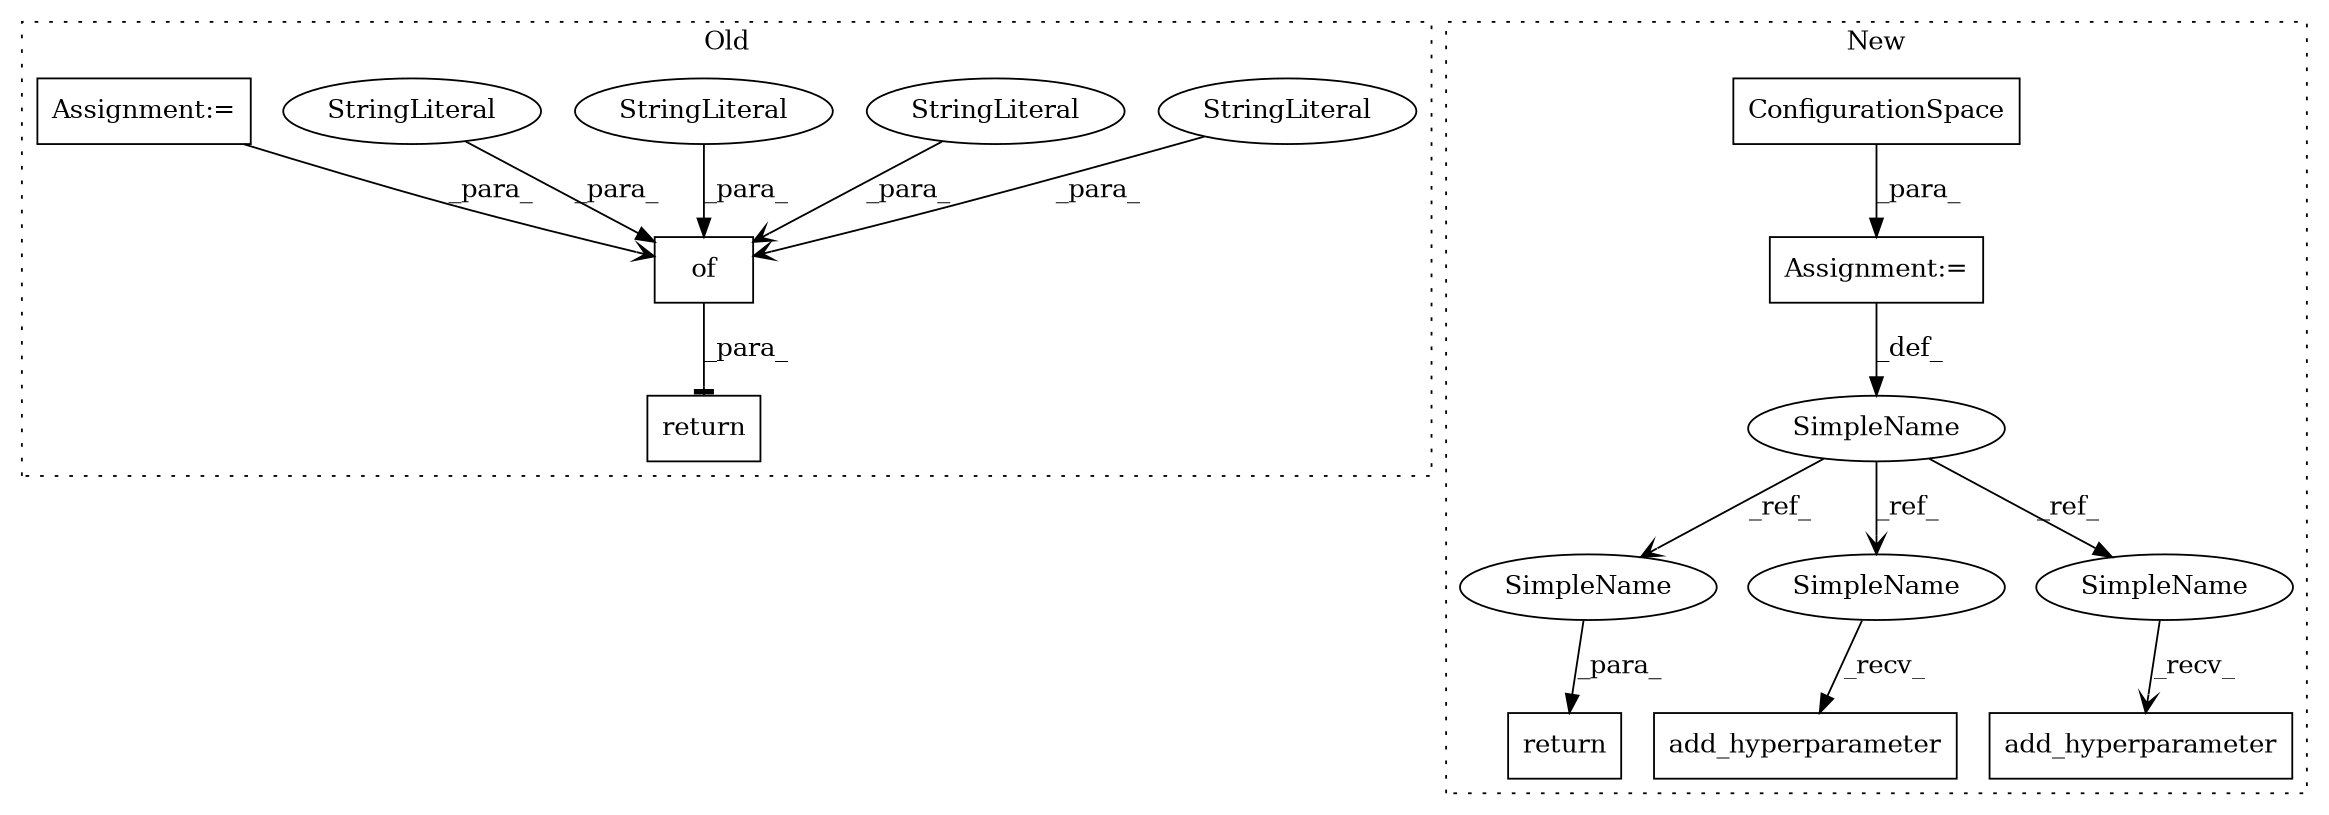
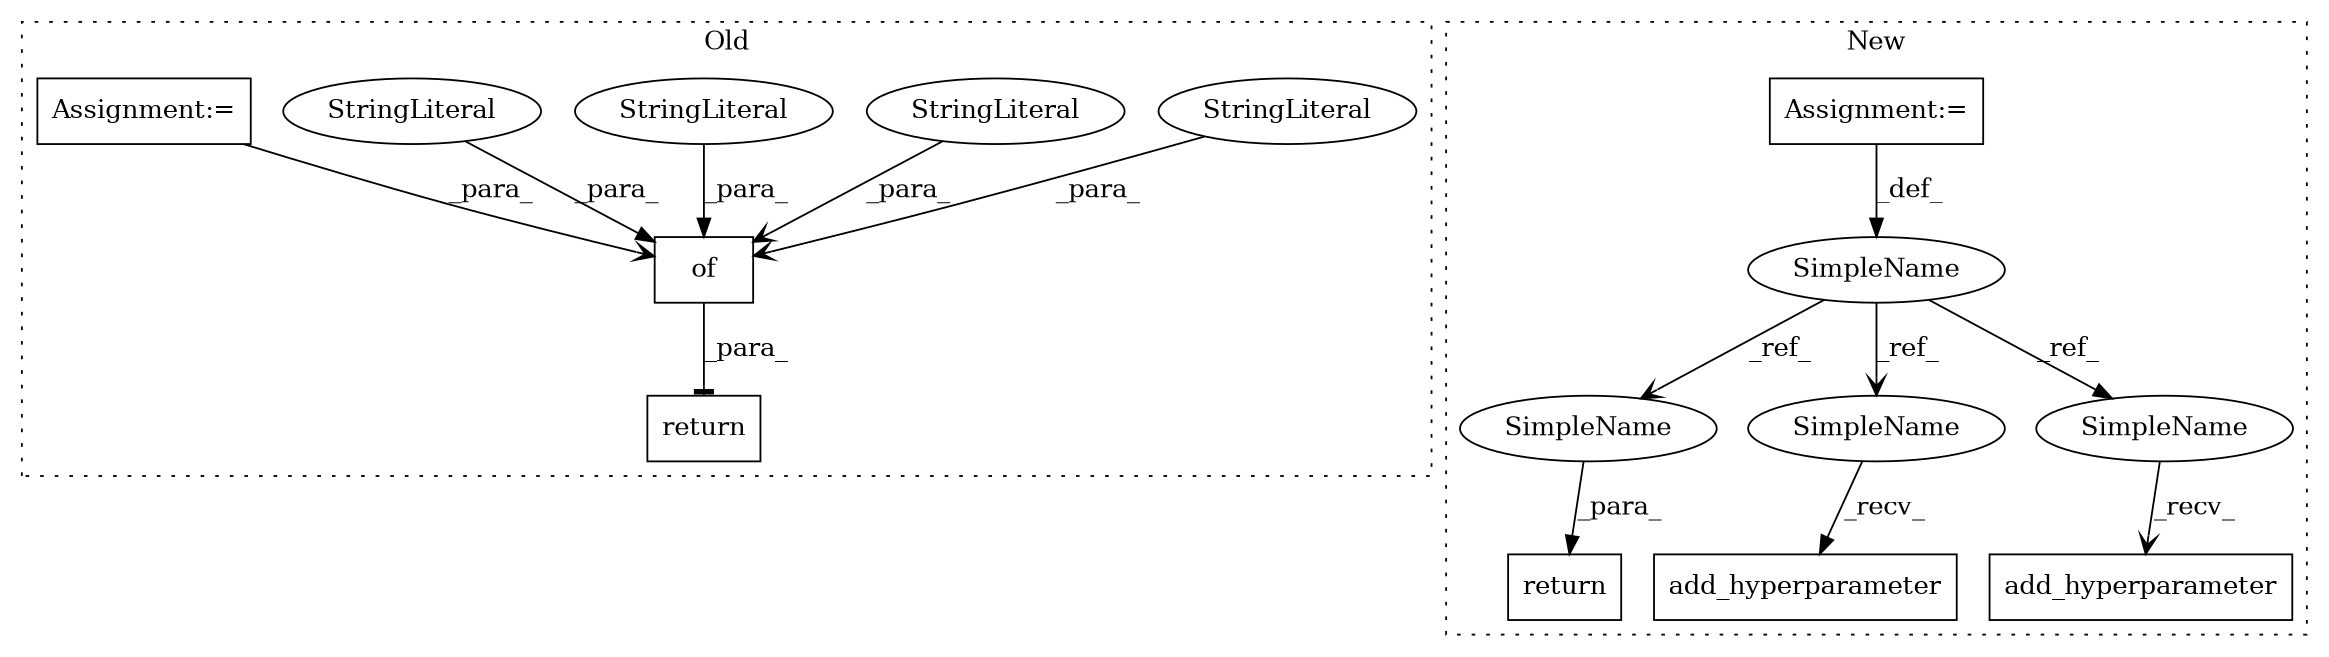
(1876, 111) -> none
